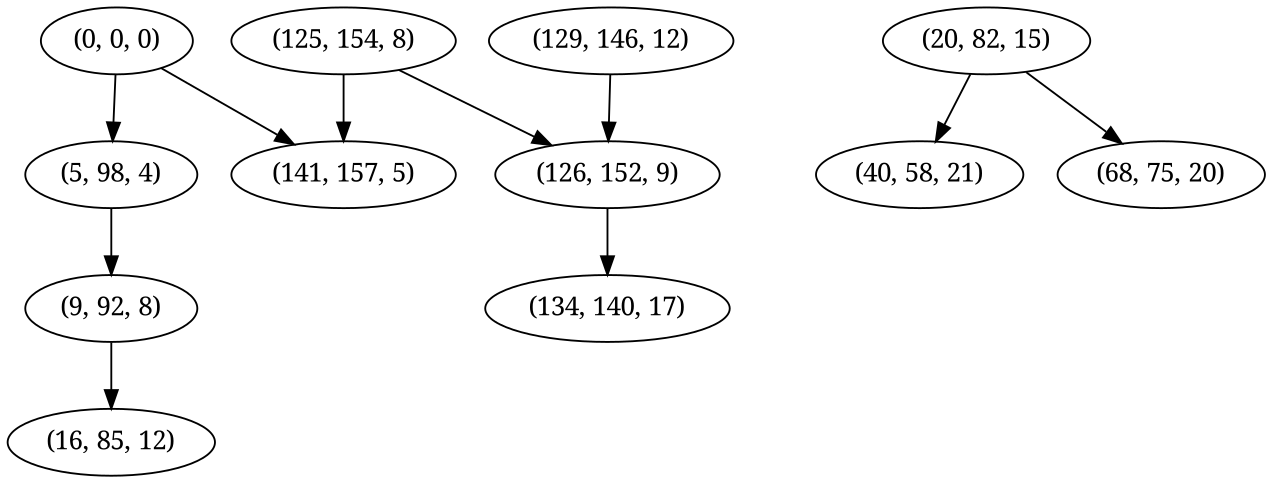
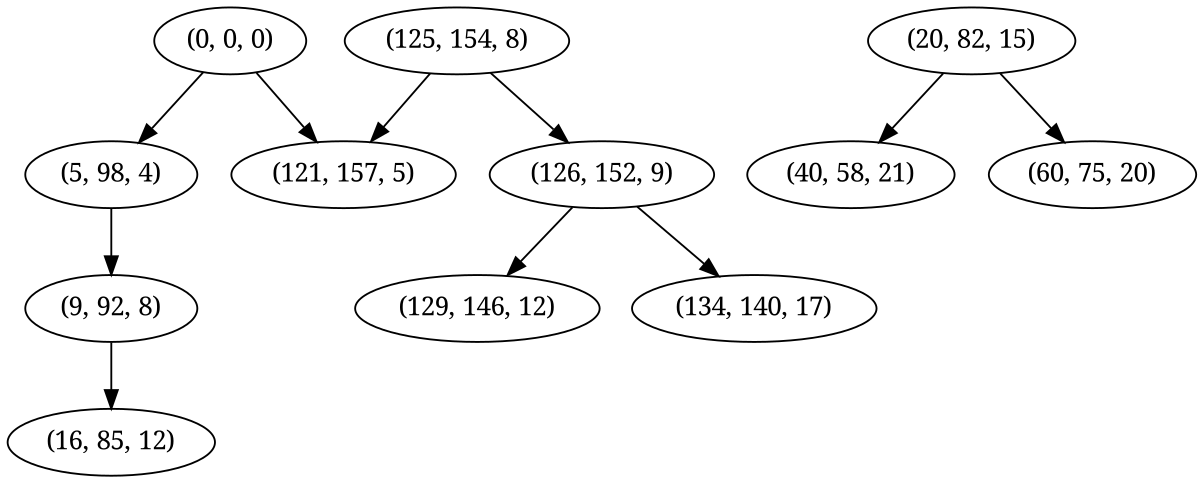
(610, 99) -> (547, 234)
(344, 175) -> (344, 175)
(1161, 175) -> (1093, 175)
